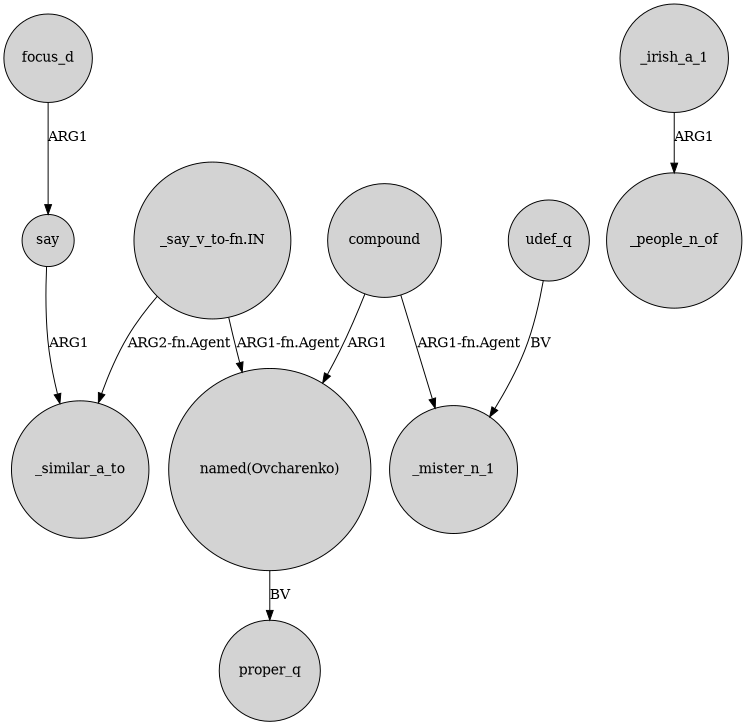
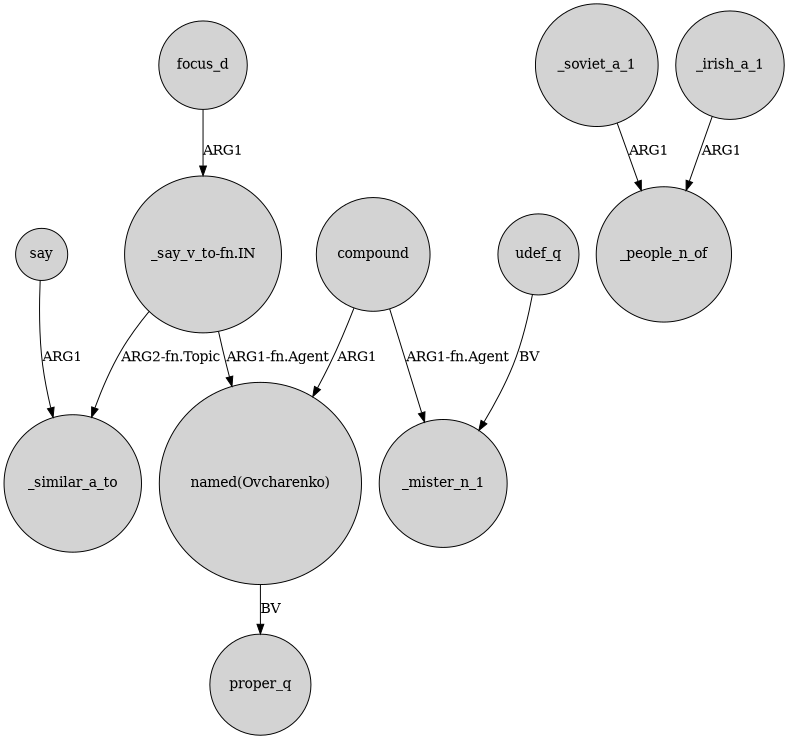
none -> (597, 65)
(48, 154) -> (203, 138)
(179, 344) -> (171, 358)
